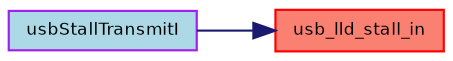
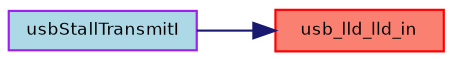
(360, 31) -> (360, 31)
